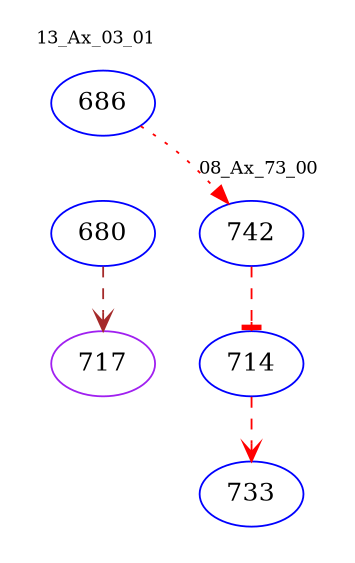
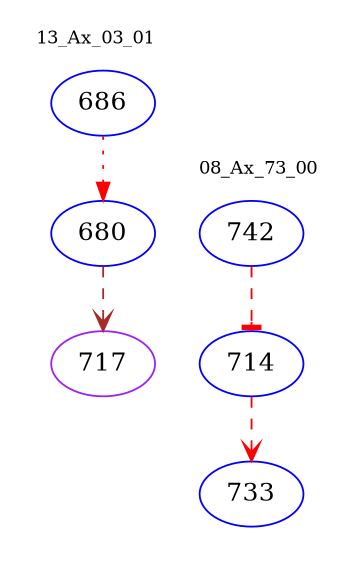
(197, 170) -> (103, 159)
